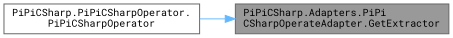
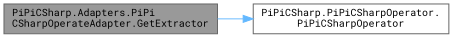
(212, 19) -> (230, 19)
